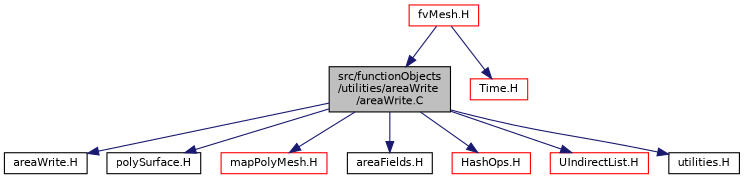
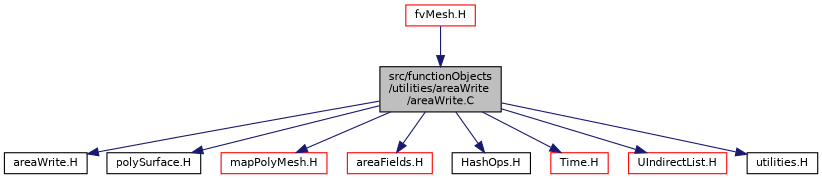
(468, 48) -> (517, 130)
(390, 163) -> (390, 163)
(491, 163) -> (491, 163)
